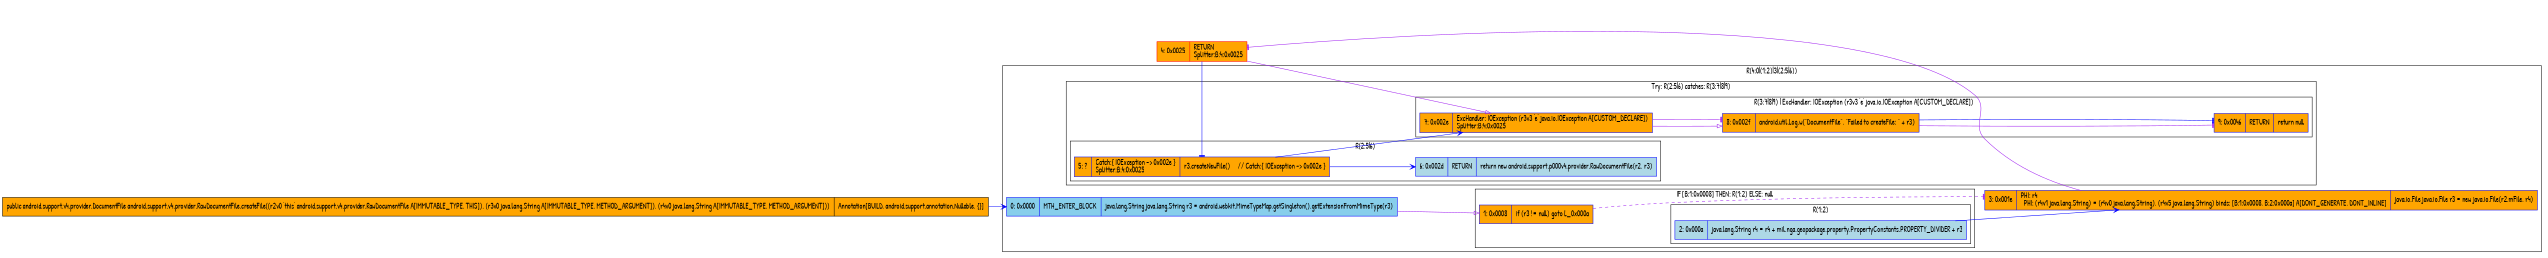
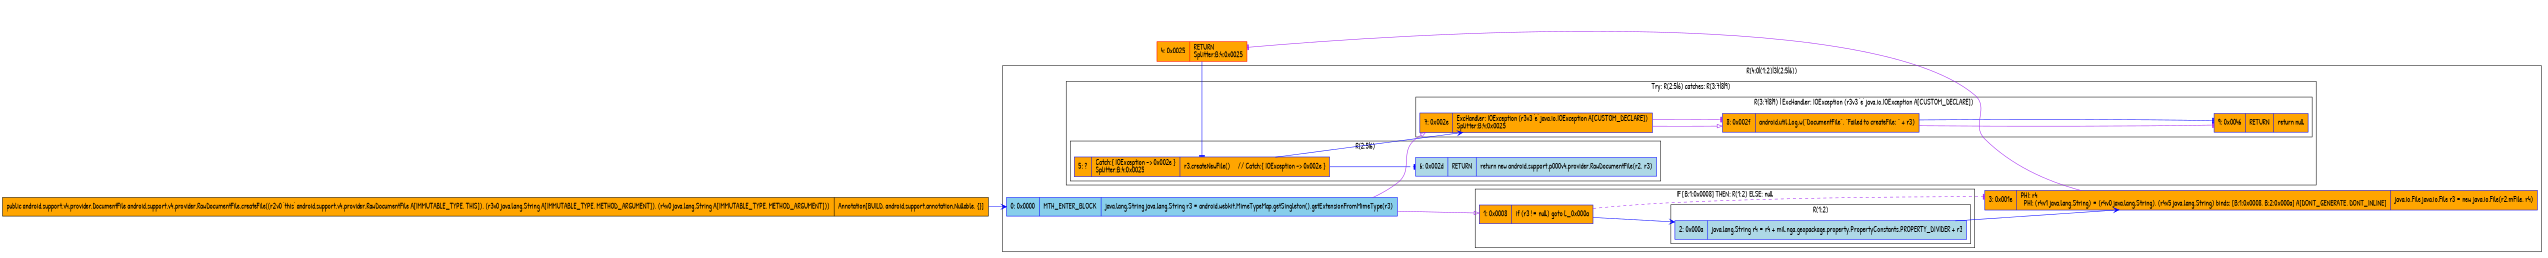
(1366, 87) -> (1405, 172)
(1370, 167) -> (1370, 167)
none -> (1631, 220)
